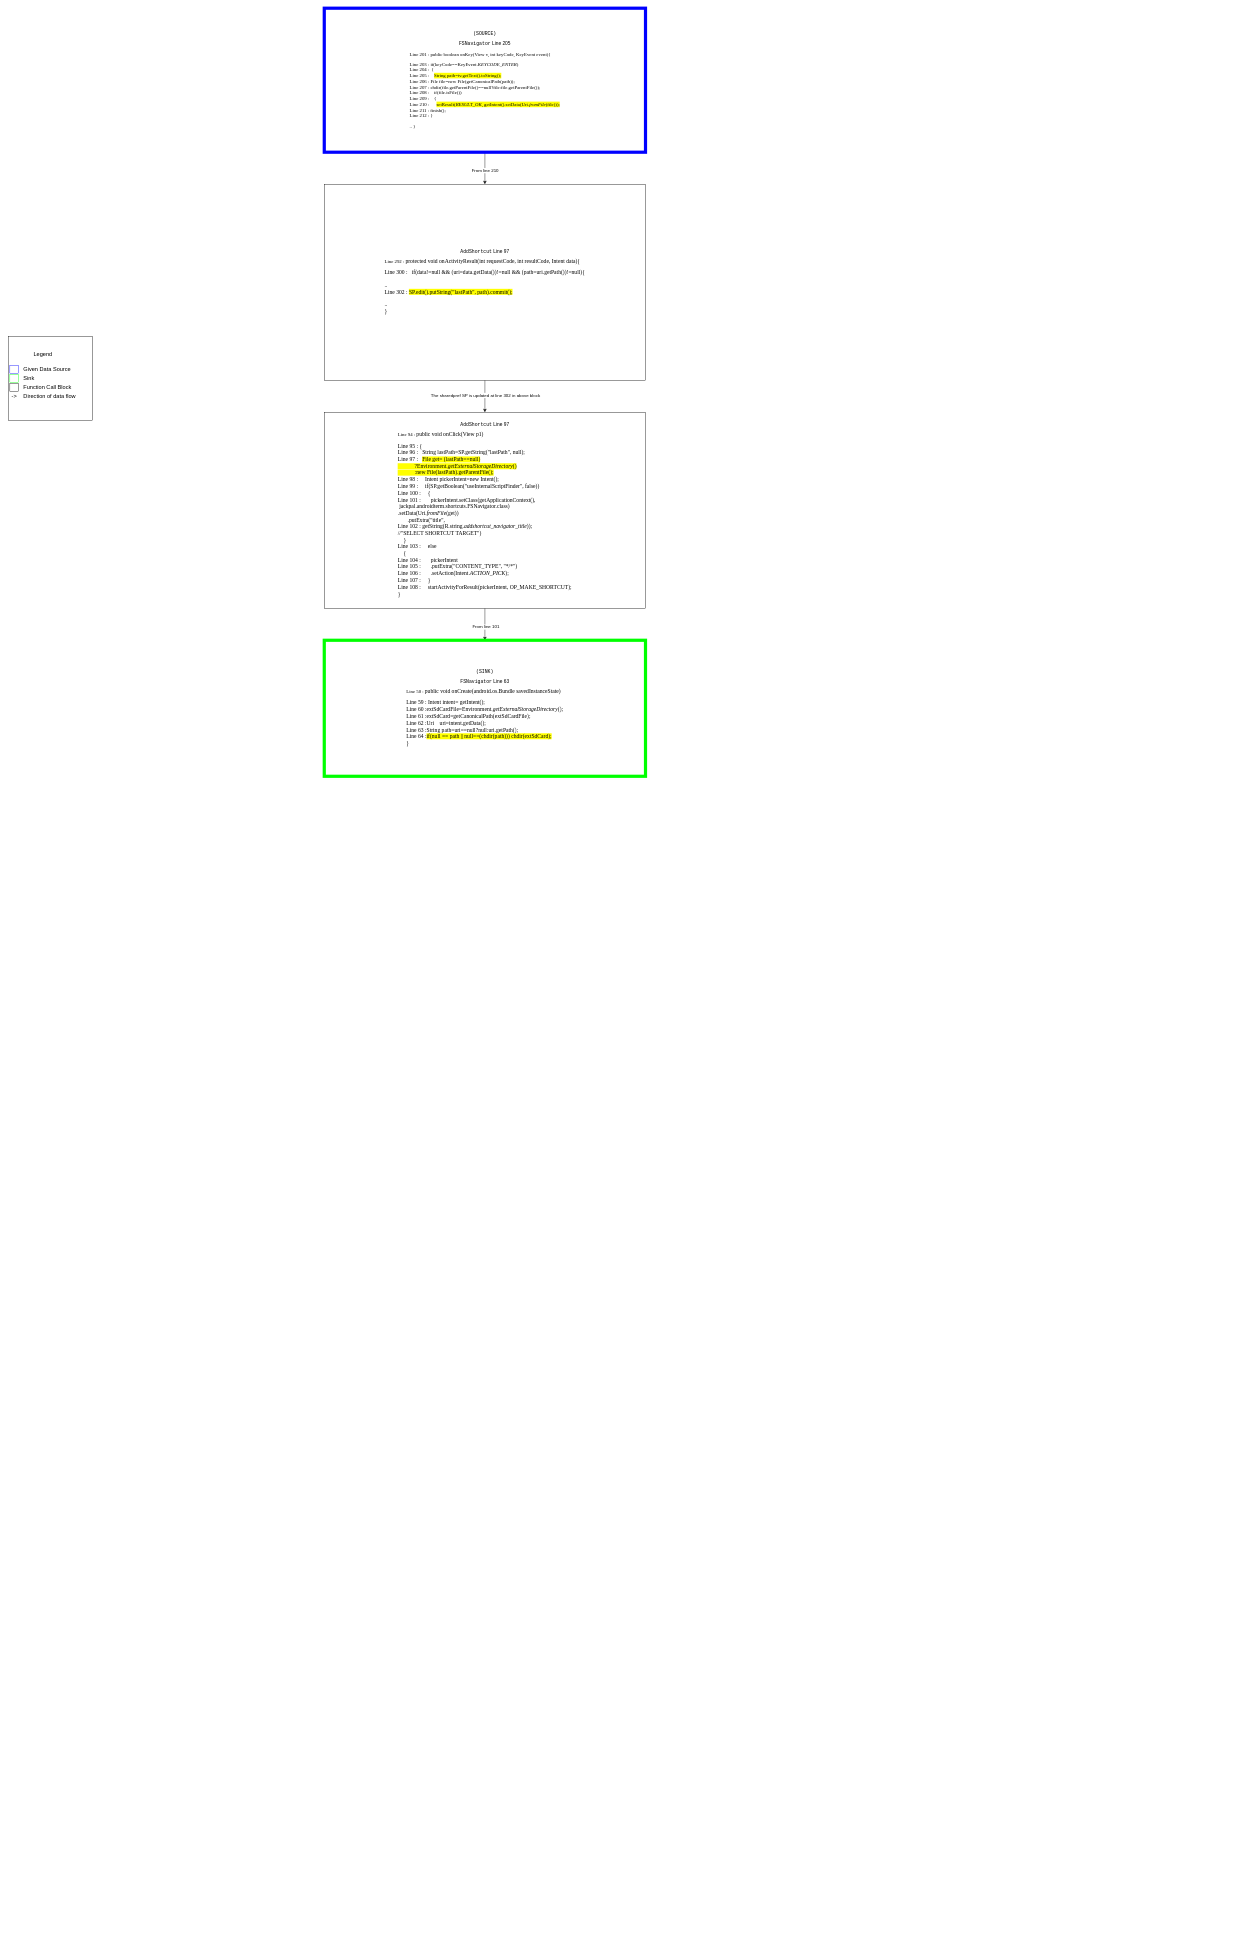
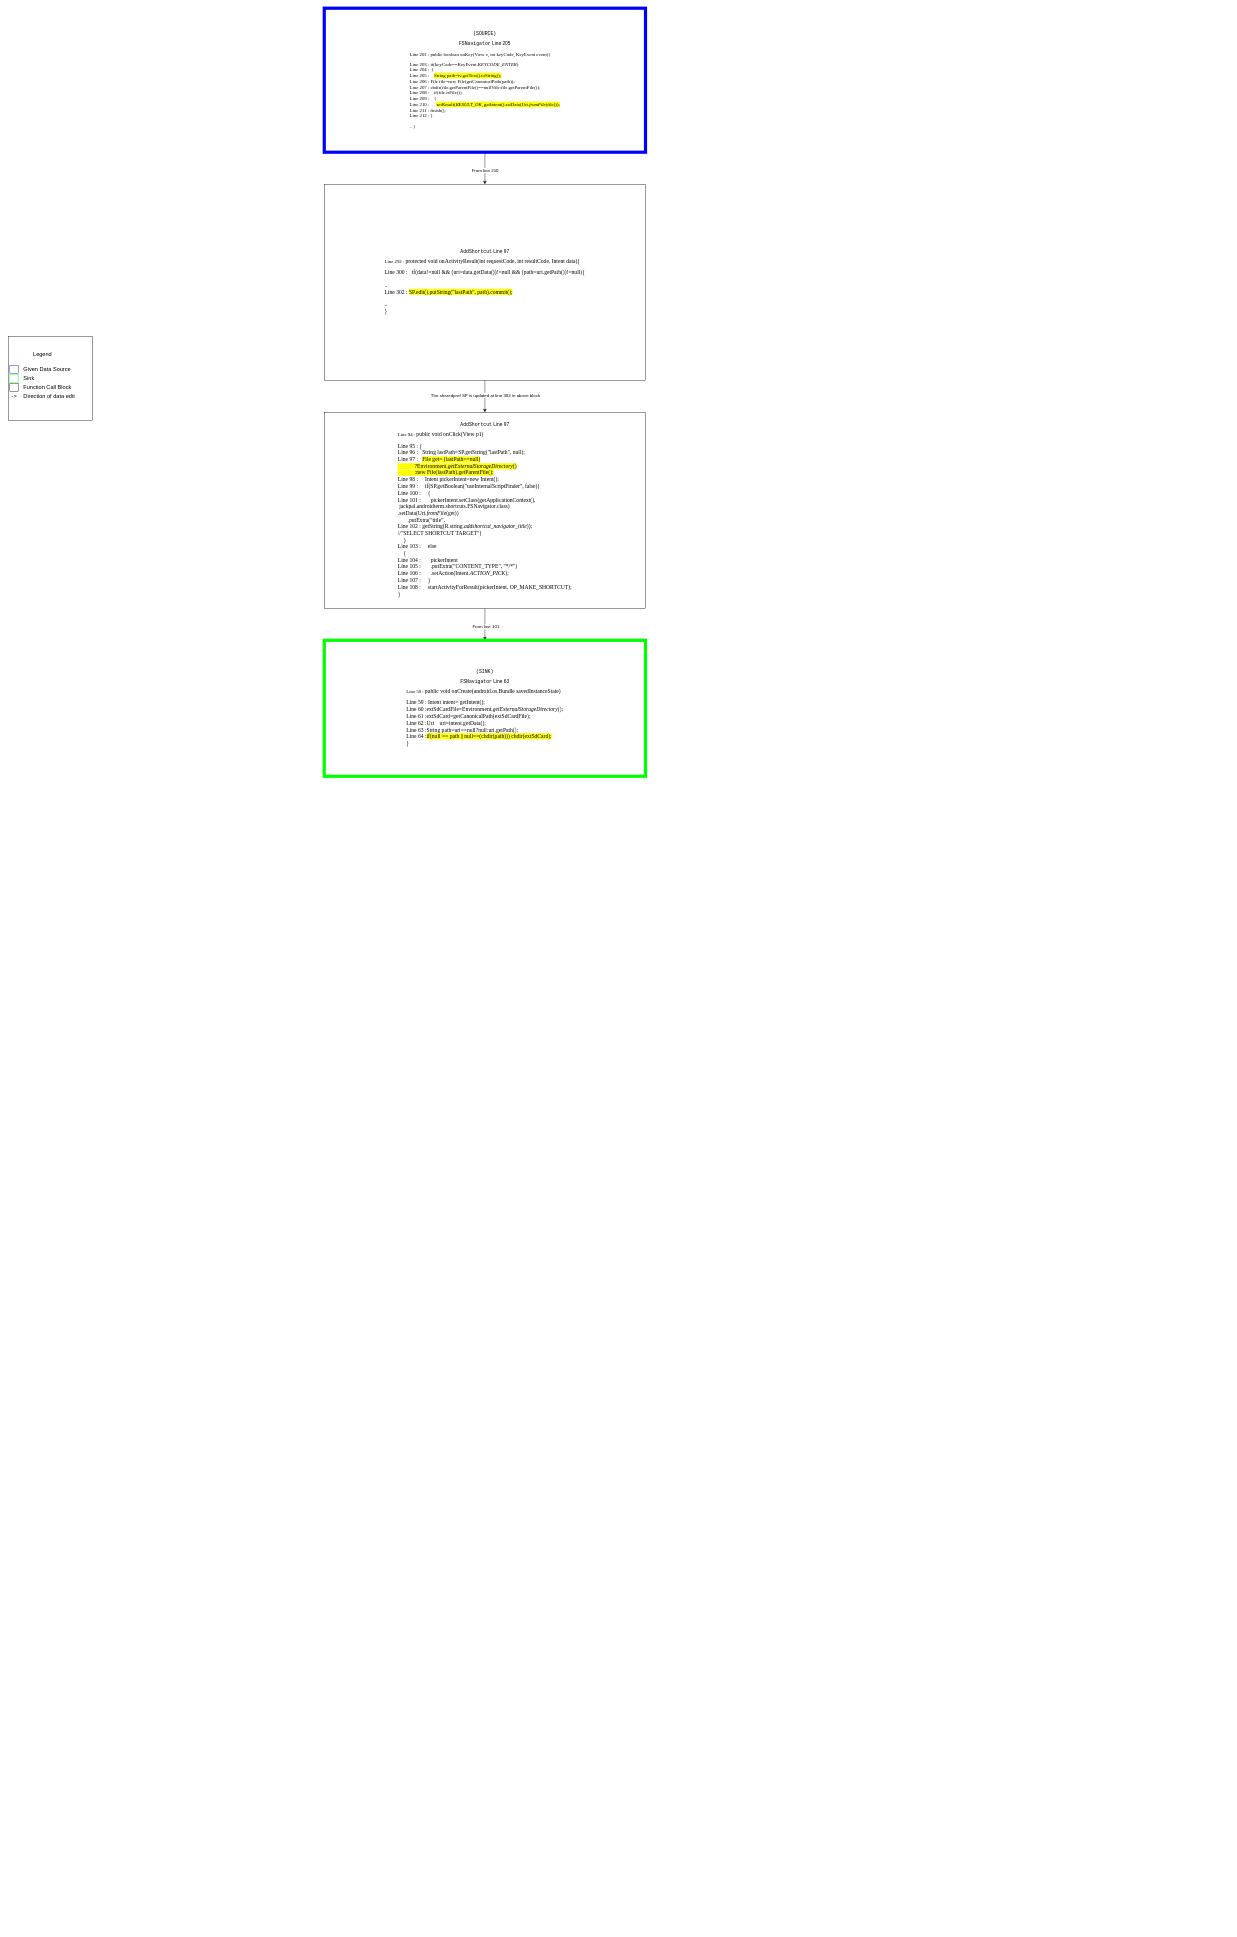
(40, 378) -> (40, 378)
